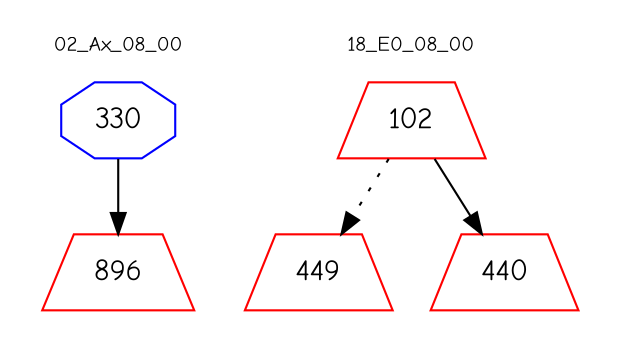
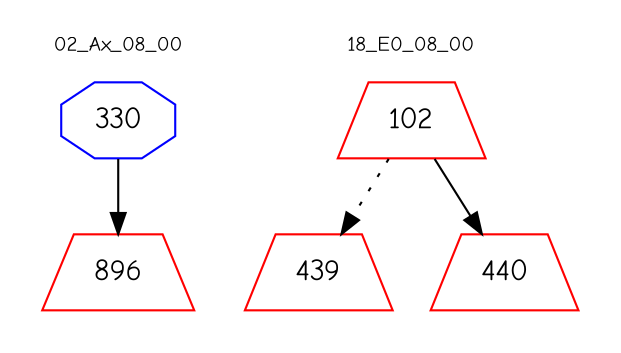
(319, 272) -> (319, 272)
